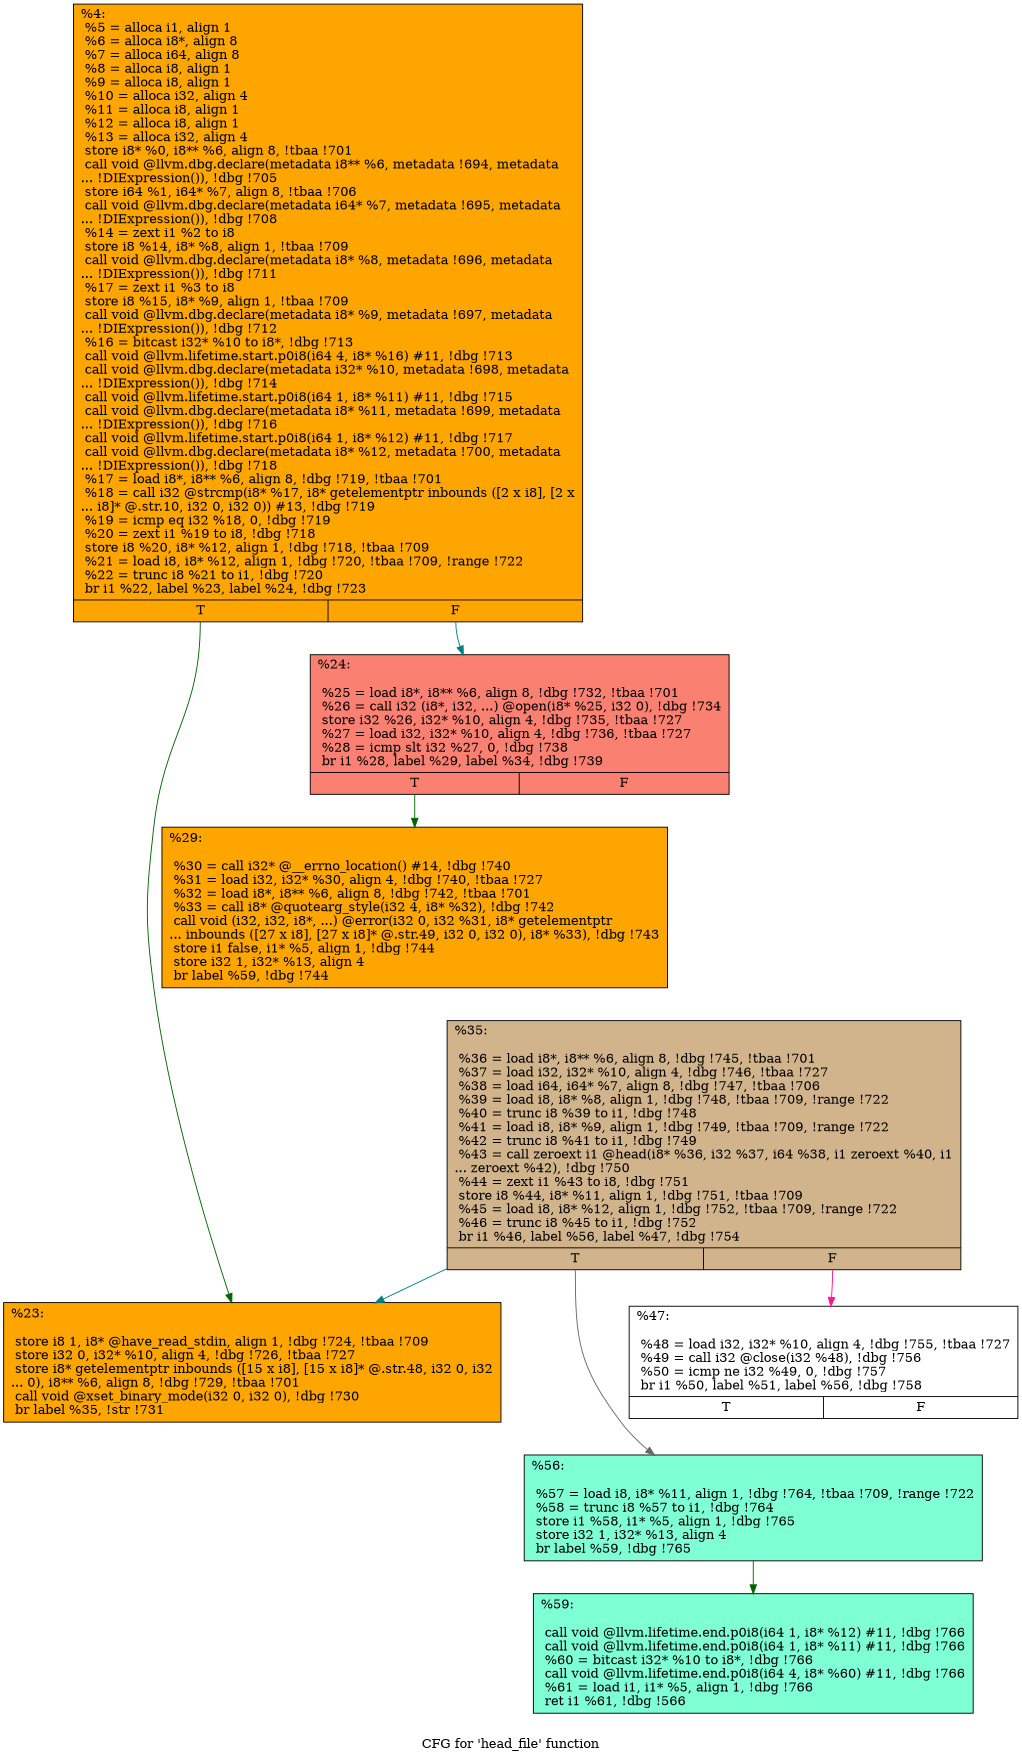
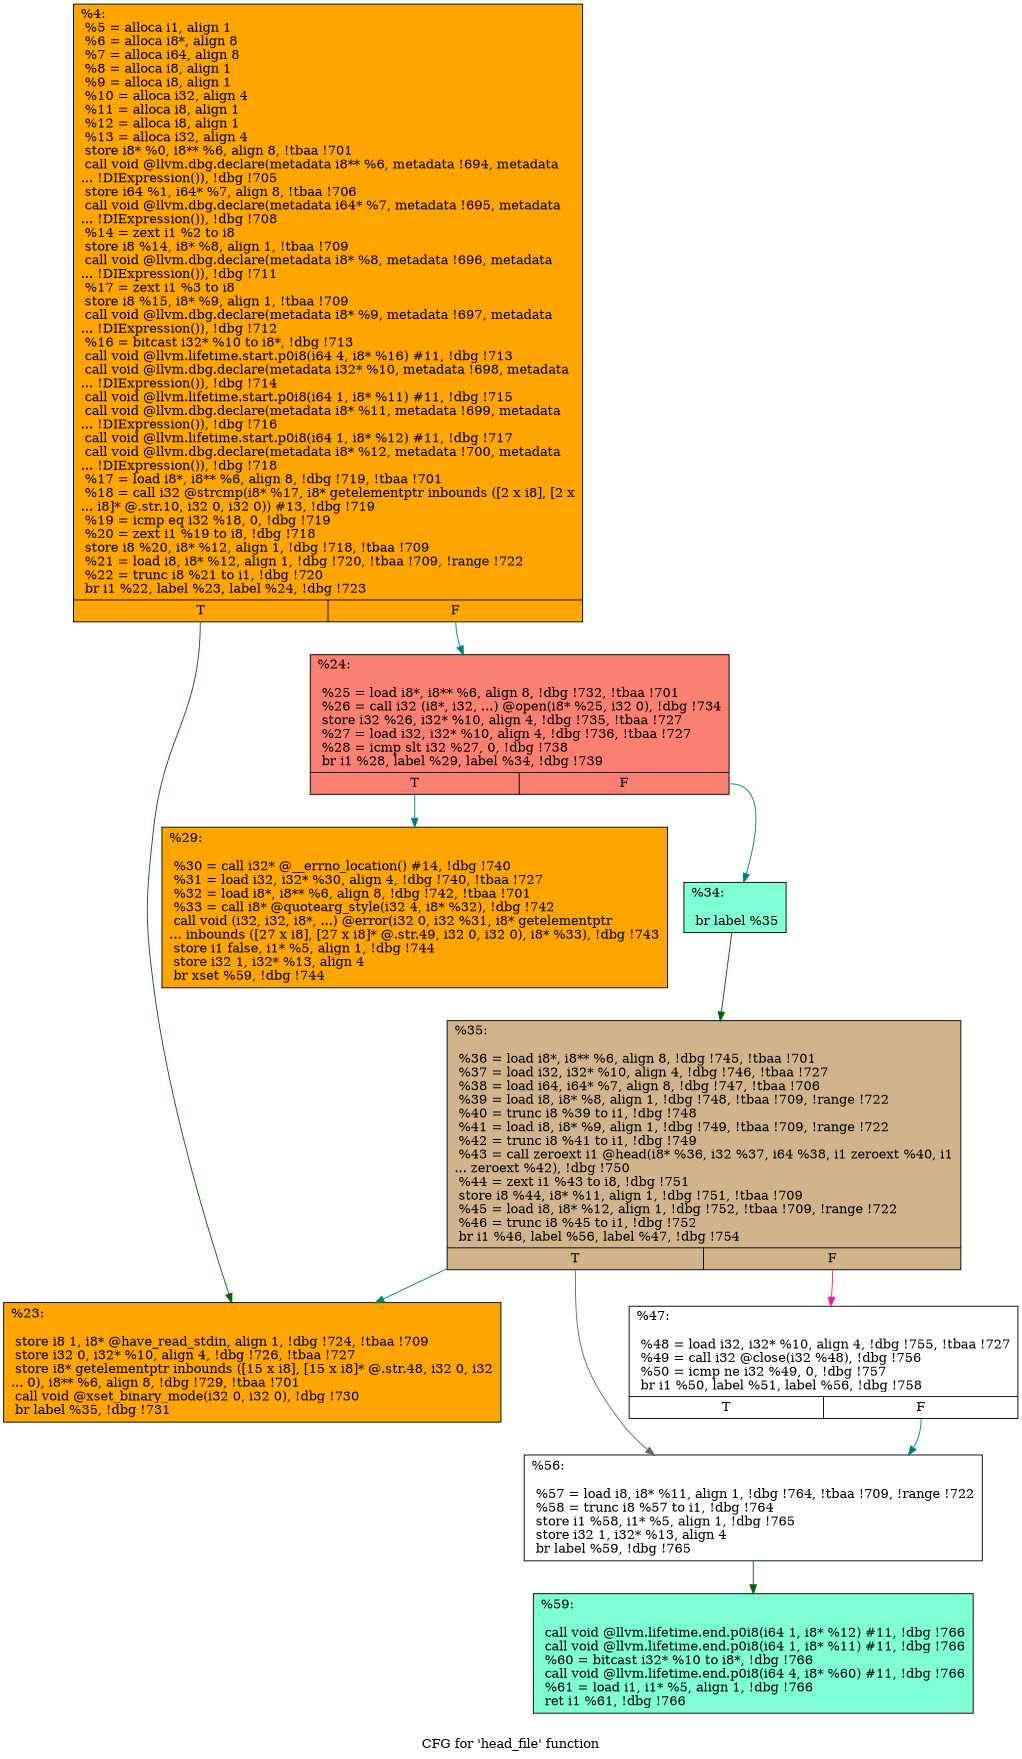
(415, 806) -> (415, 806)
none -> (735, 907)
(249, 976) -> (247, 976)
(88, 1410) -> (91, 1410)
none -> (919, 1434)
(753, 1508) -> (753, 1508)
(614, 1701) -> (614, 1701)
